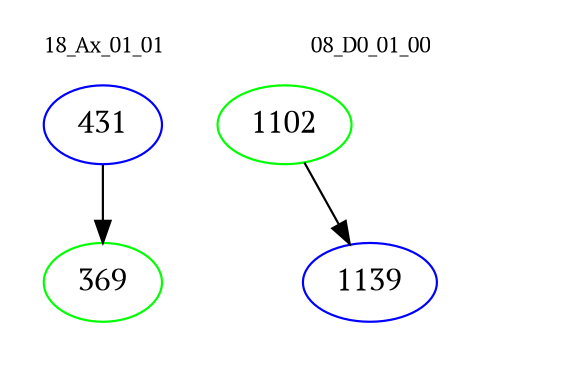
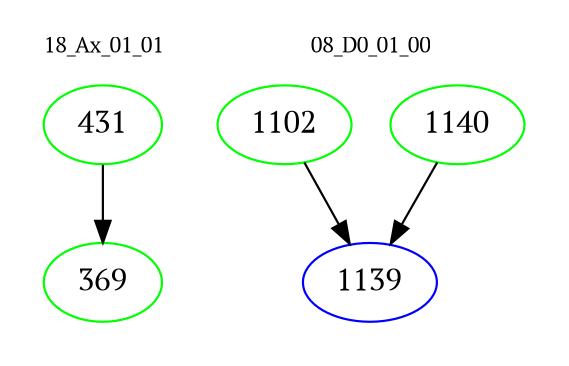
(103, 125) -> (103, 125)
none -> (457, 125)
